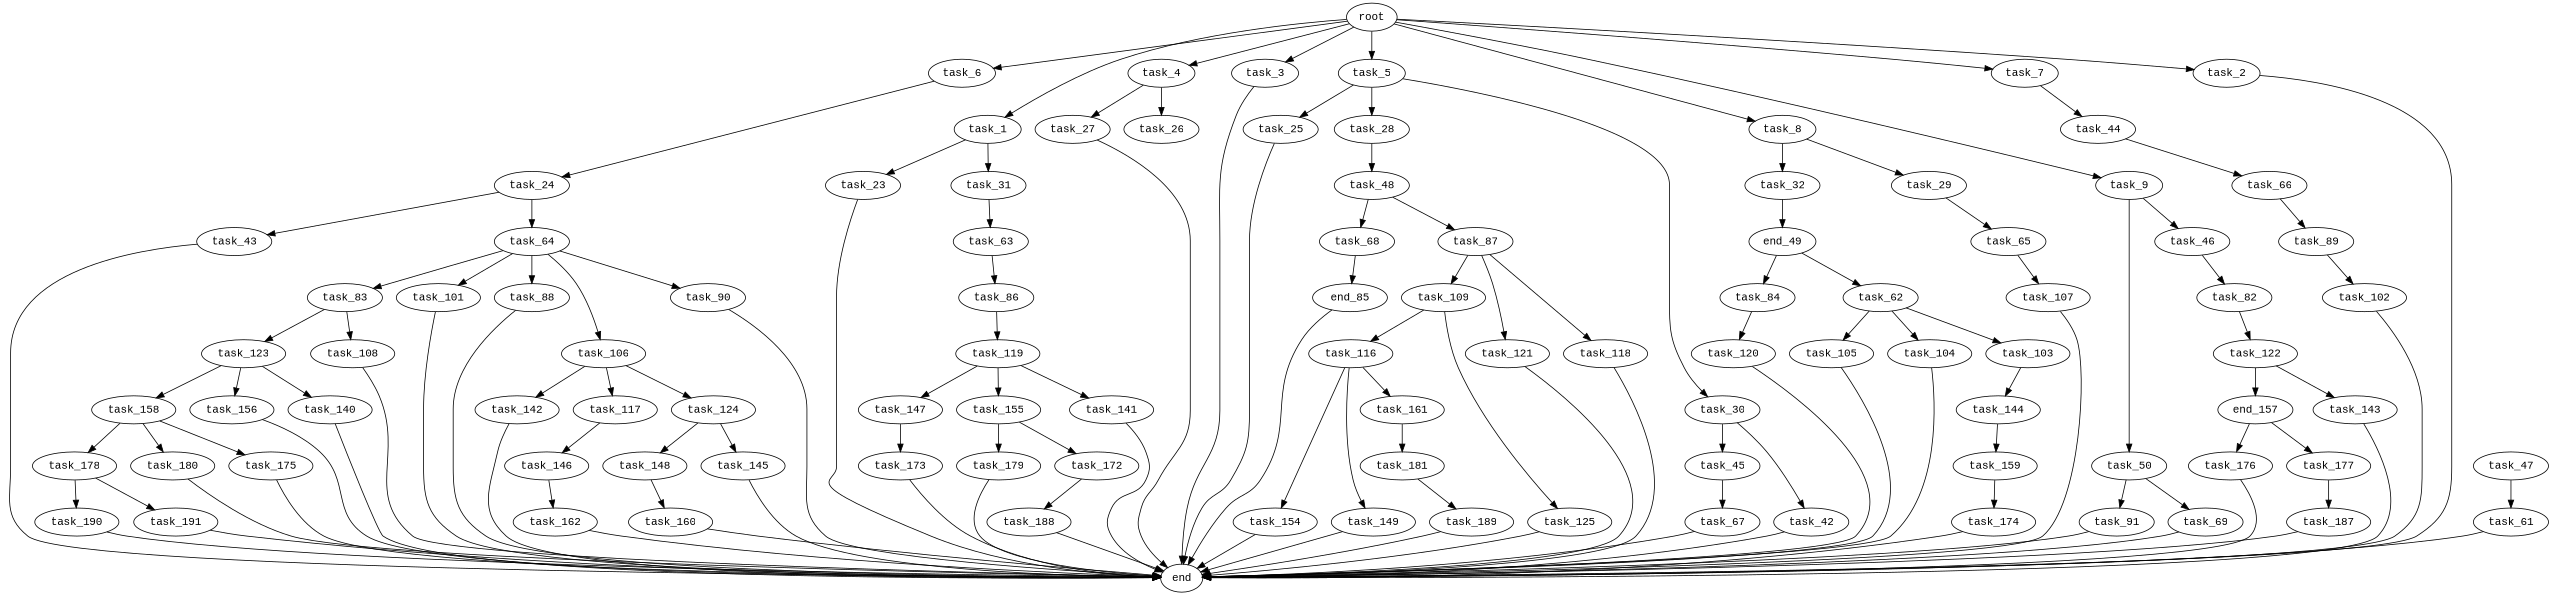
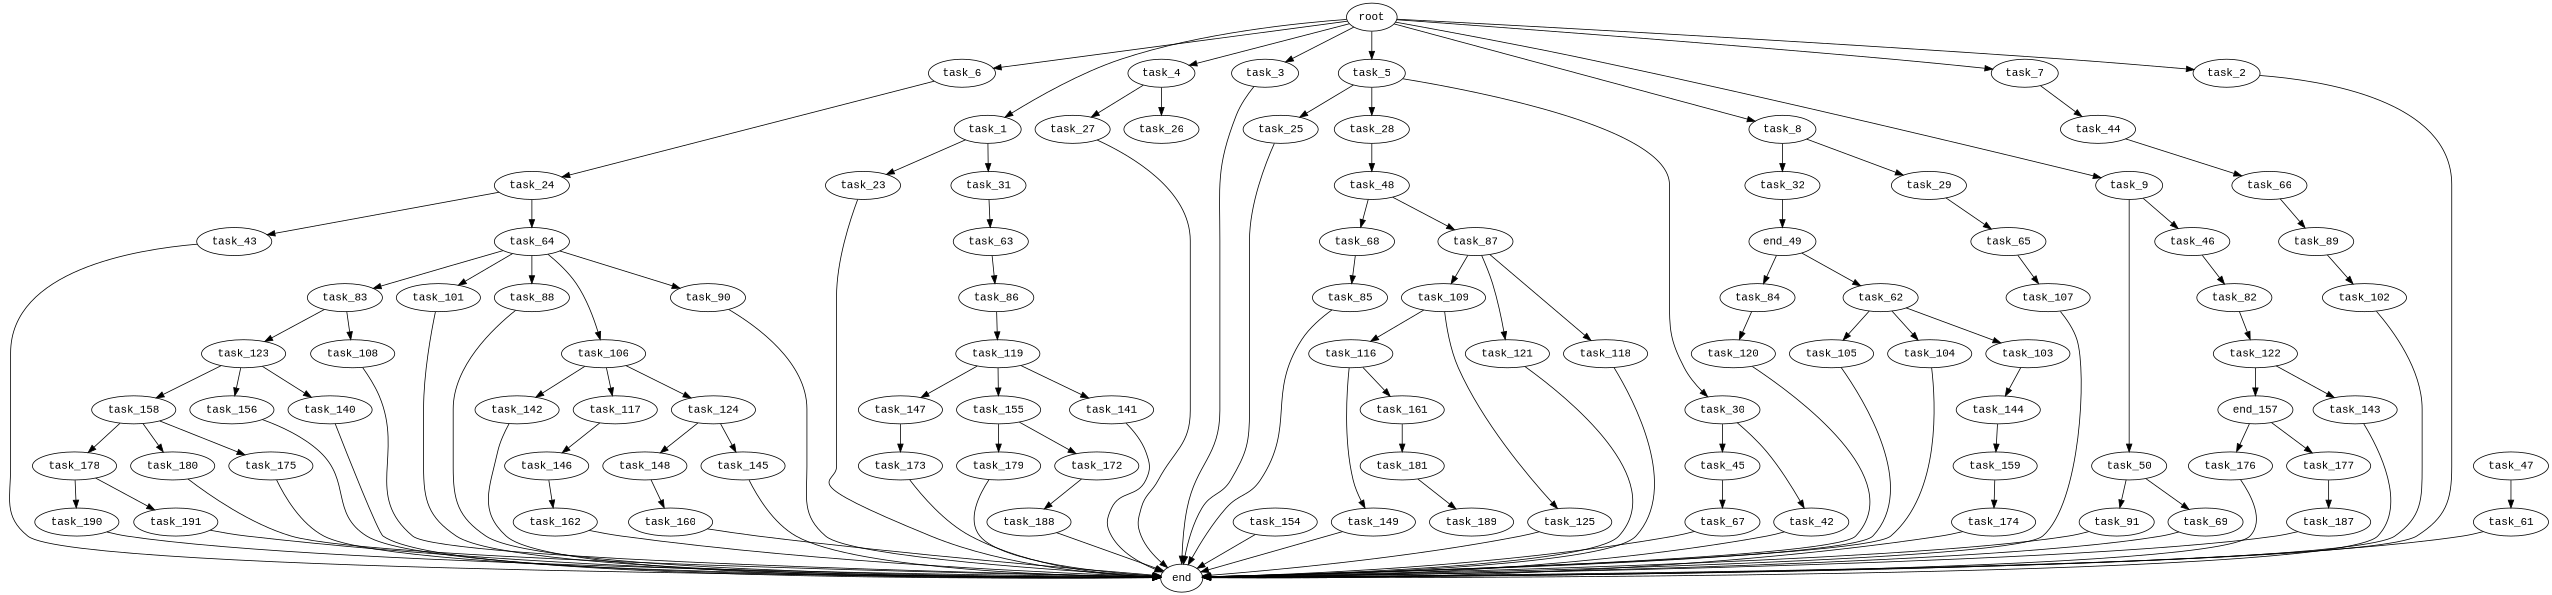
(1350, 298) -> (1350, 298)
(1315, 434) -> none
(1326, 555) -> none
